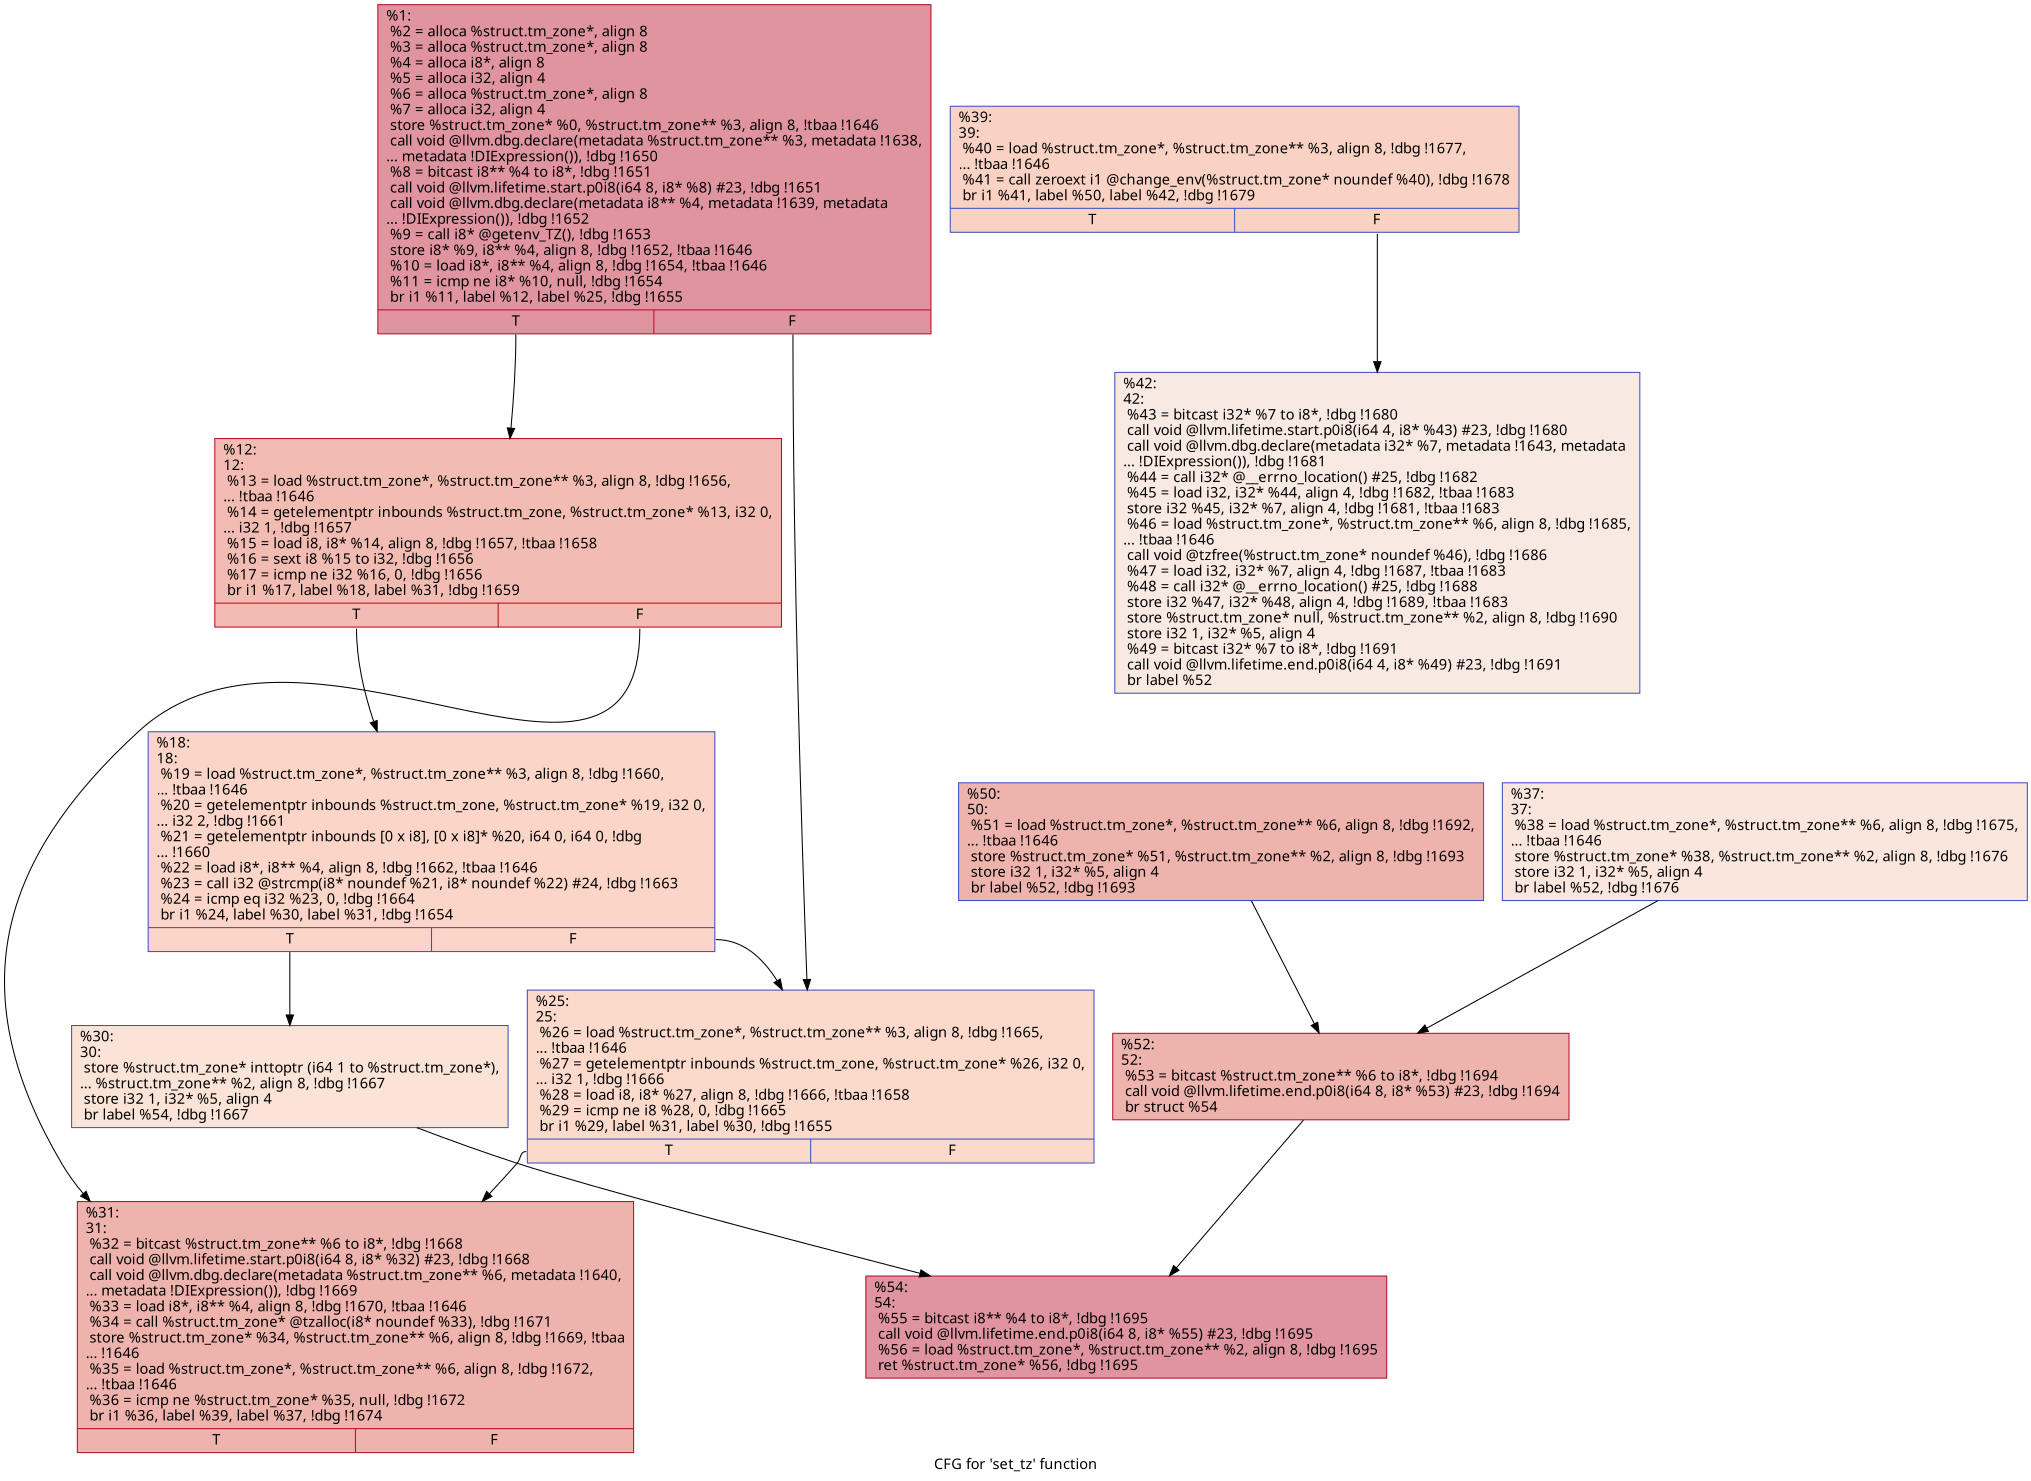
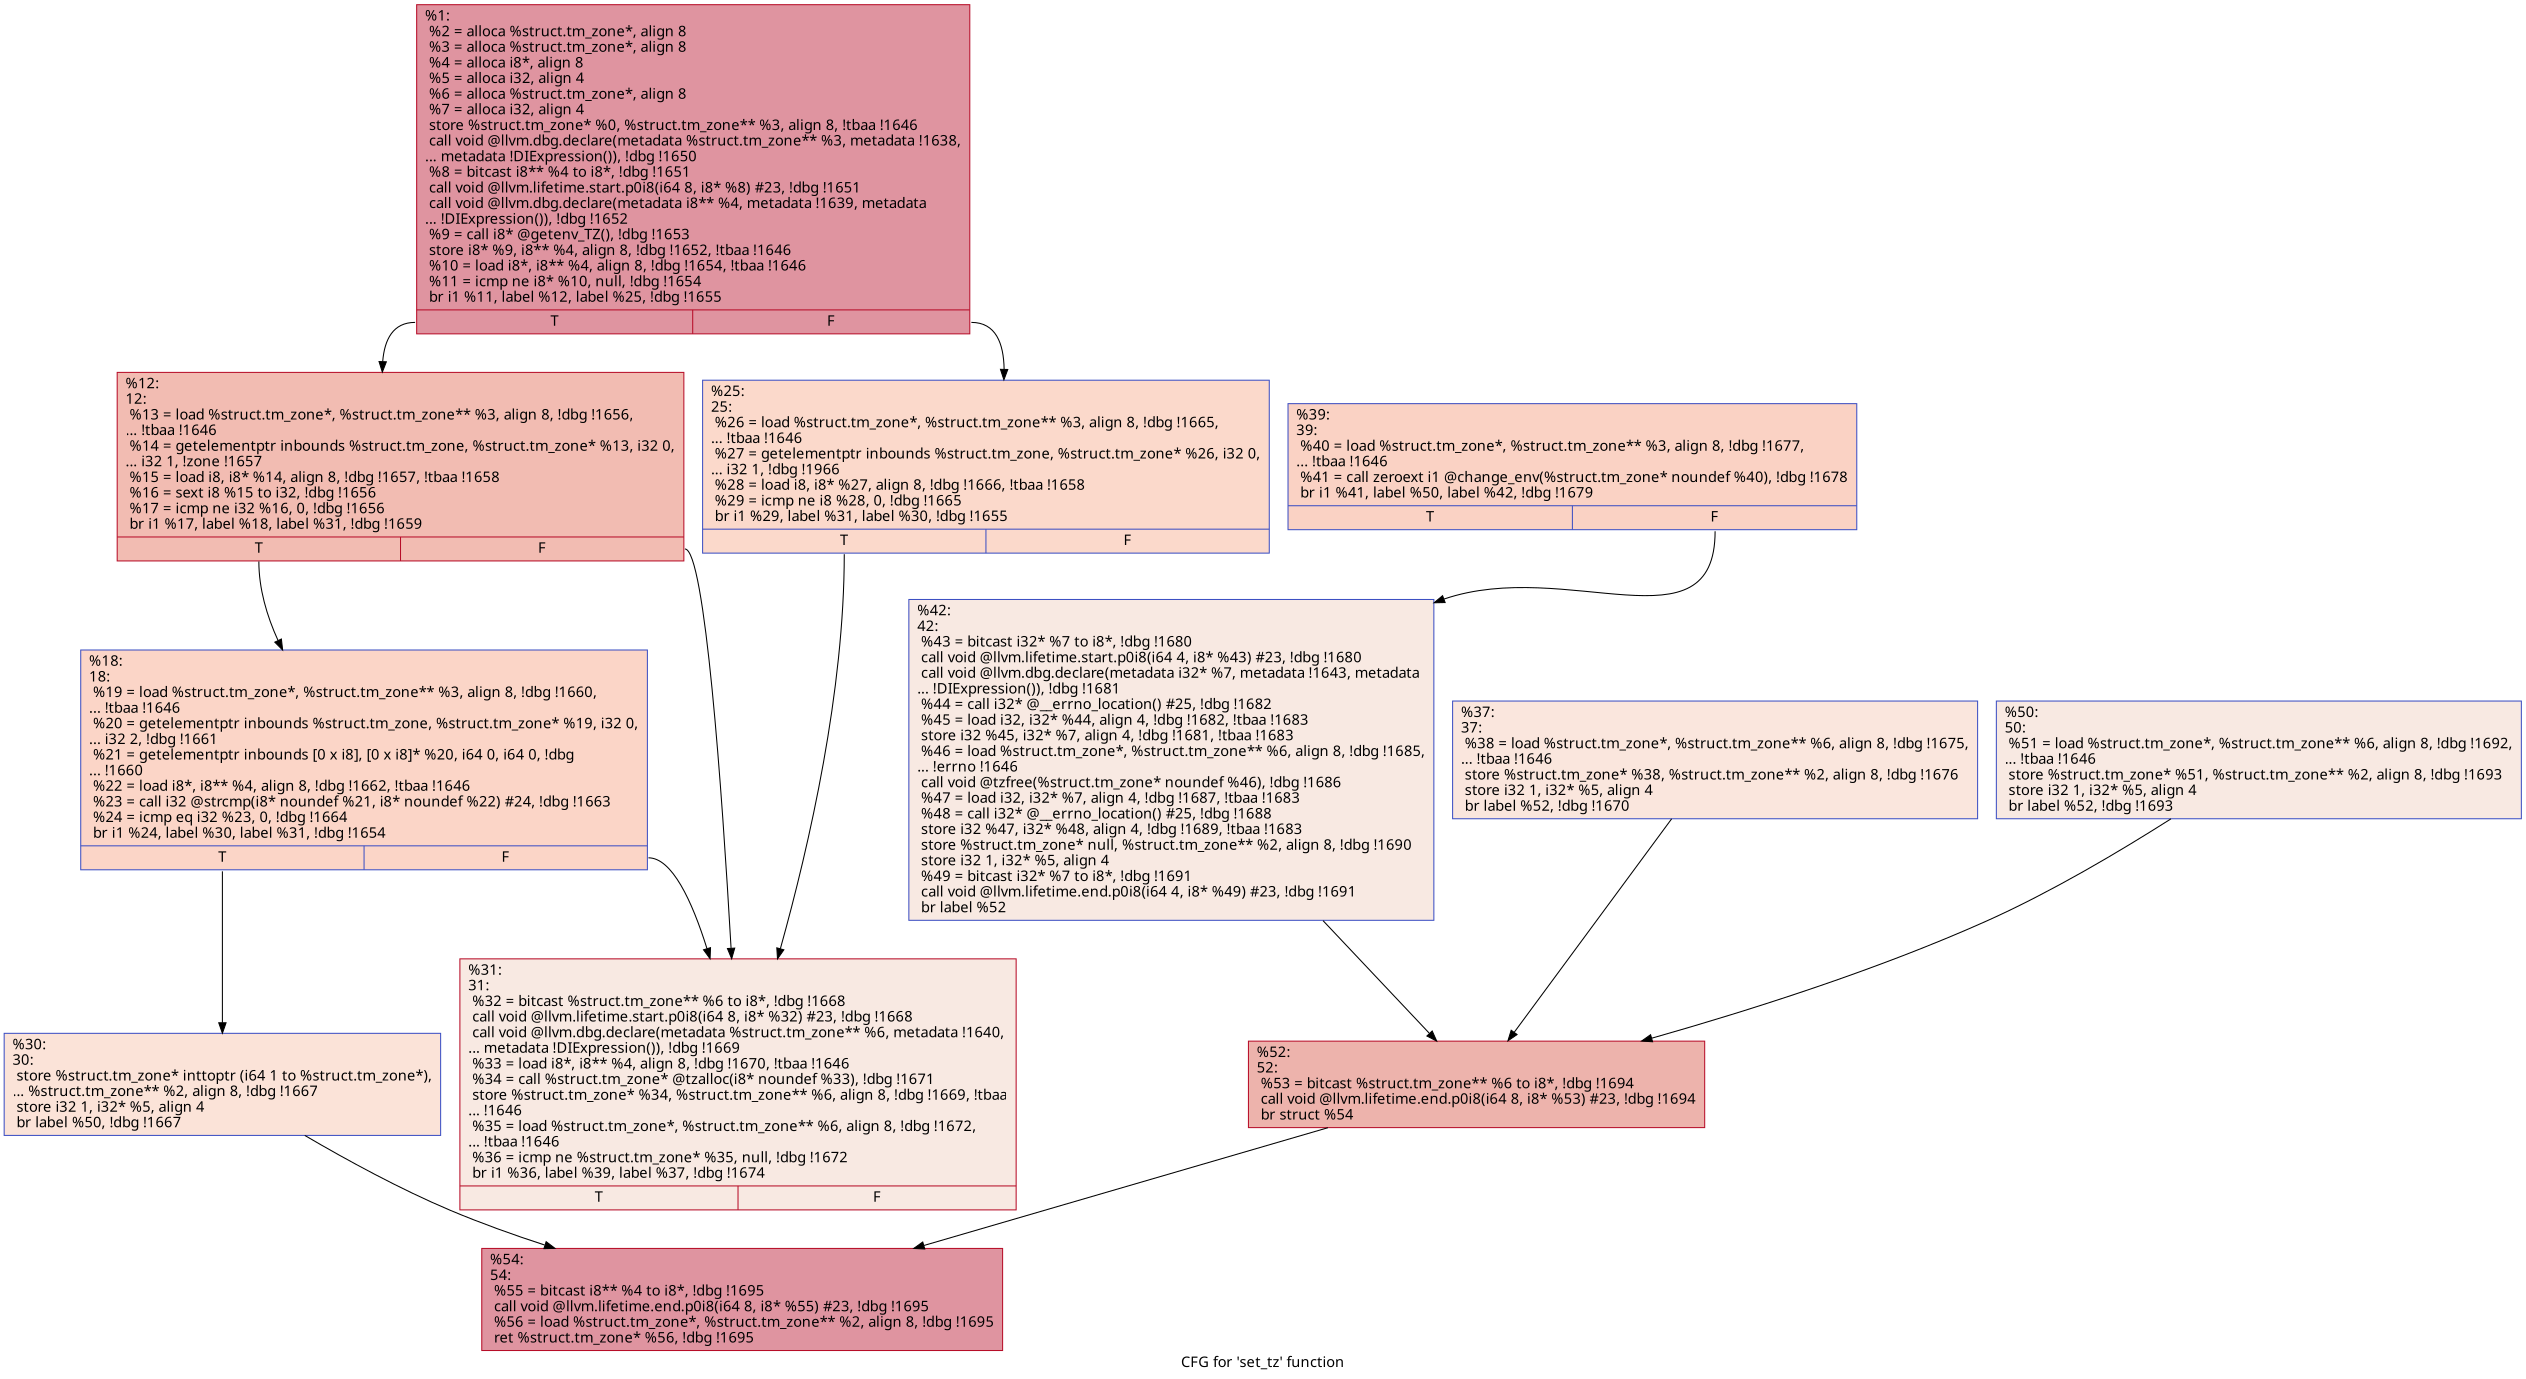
(288, 528) -> (194, 462)
(1169, 540) -> (968, 767)
(1221, 842) -> (2259, 760)
(1596, 888) -> (1546, 806)
(752, 952) -> (687, 896)
none -> (1376, 977)
(600, 1080) -> (776, 470)
(165, 1115) -> (97, 1123)
(355, 1327) -> (738, 1084)
